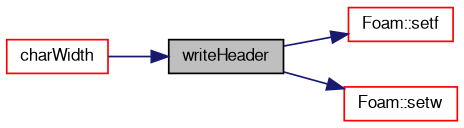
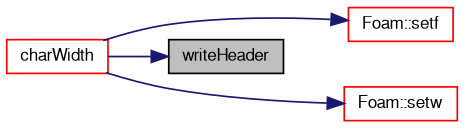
(308, 42) -> (216, 20)
(306, 78) -> (215, 95)
